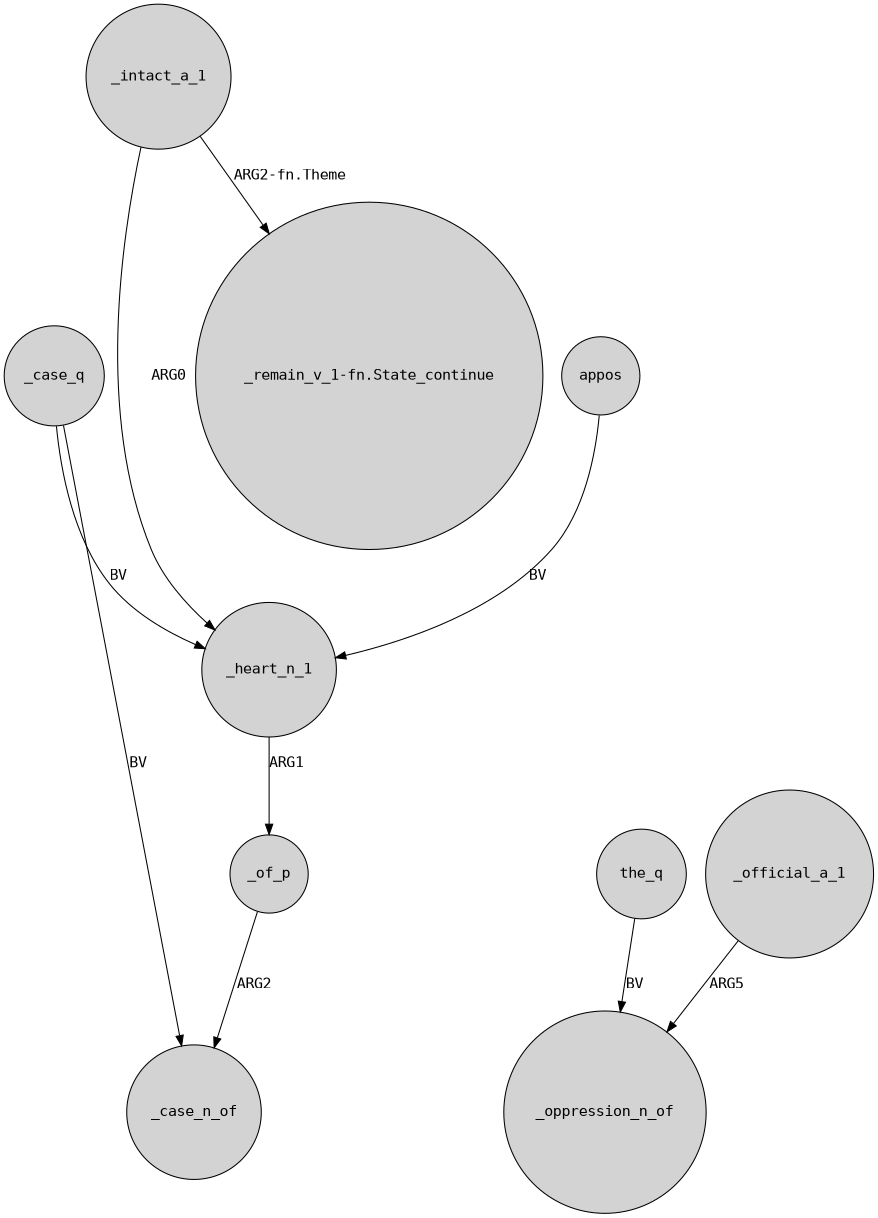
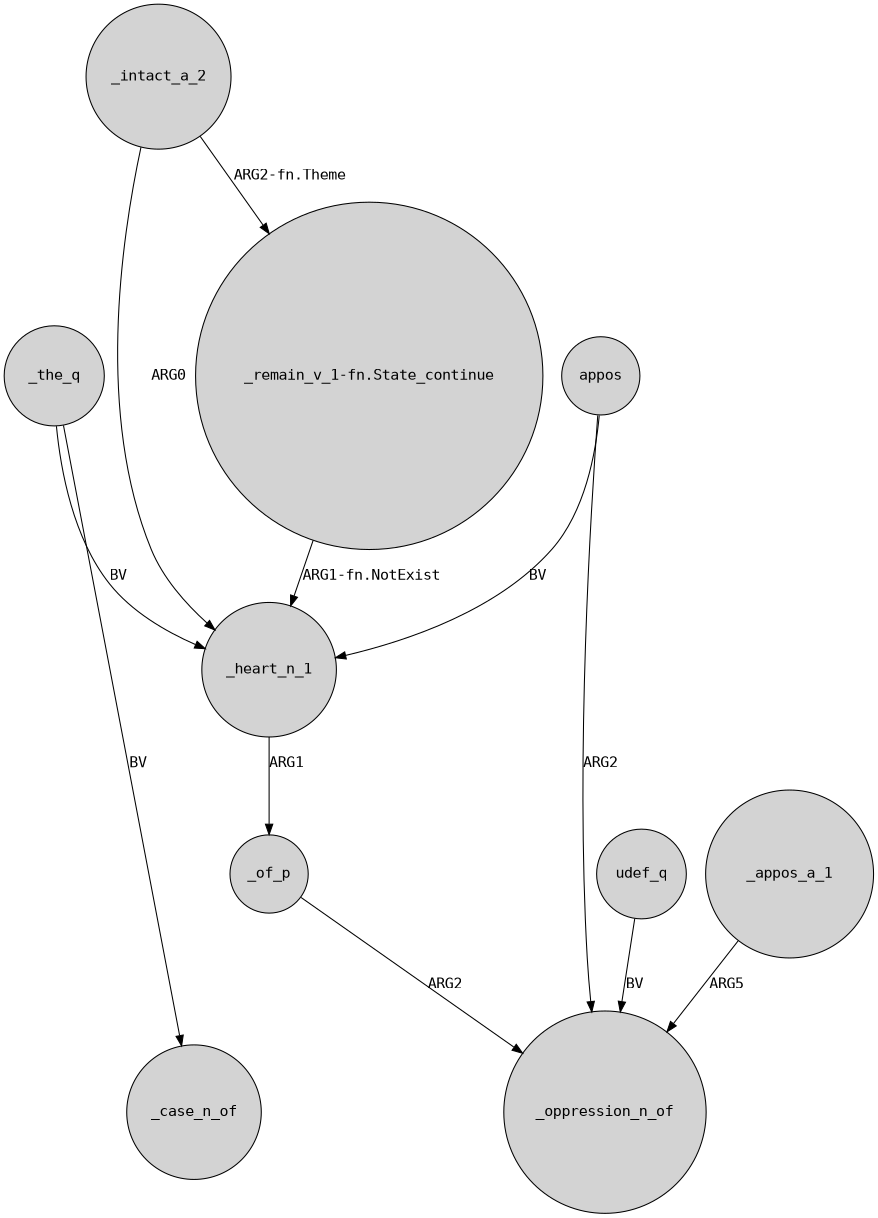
(159, 77) -> (159, 77)
(54, 376) -> (54, 376)
none -> (304, 568)
none -> (584, 708)
(641, 874) -> (641, 874)
(790, 874) -> (790, 874)
(237, 975) -> (407, 972)
